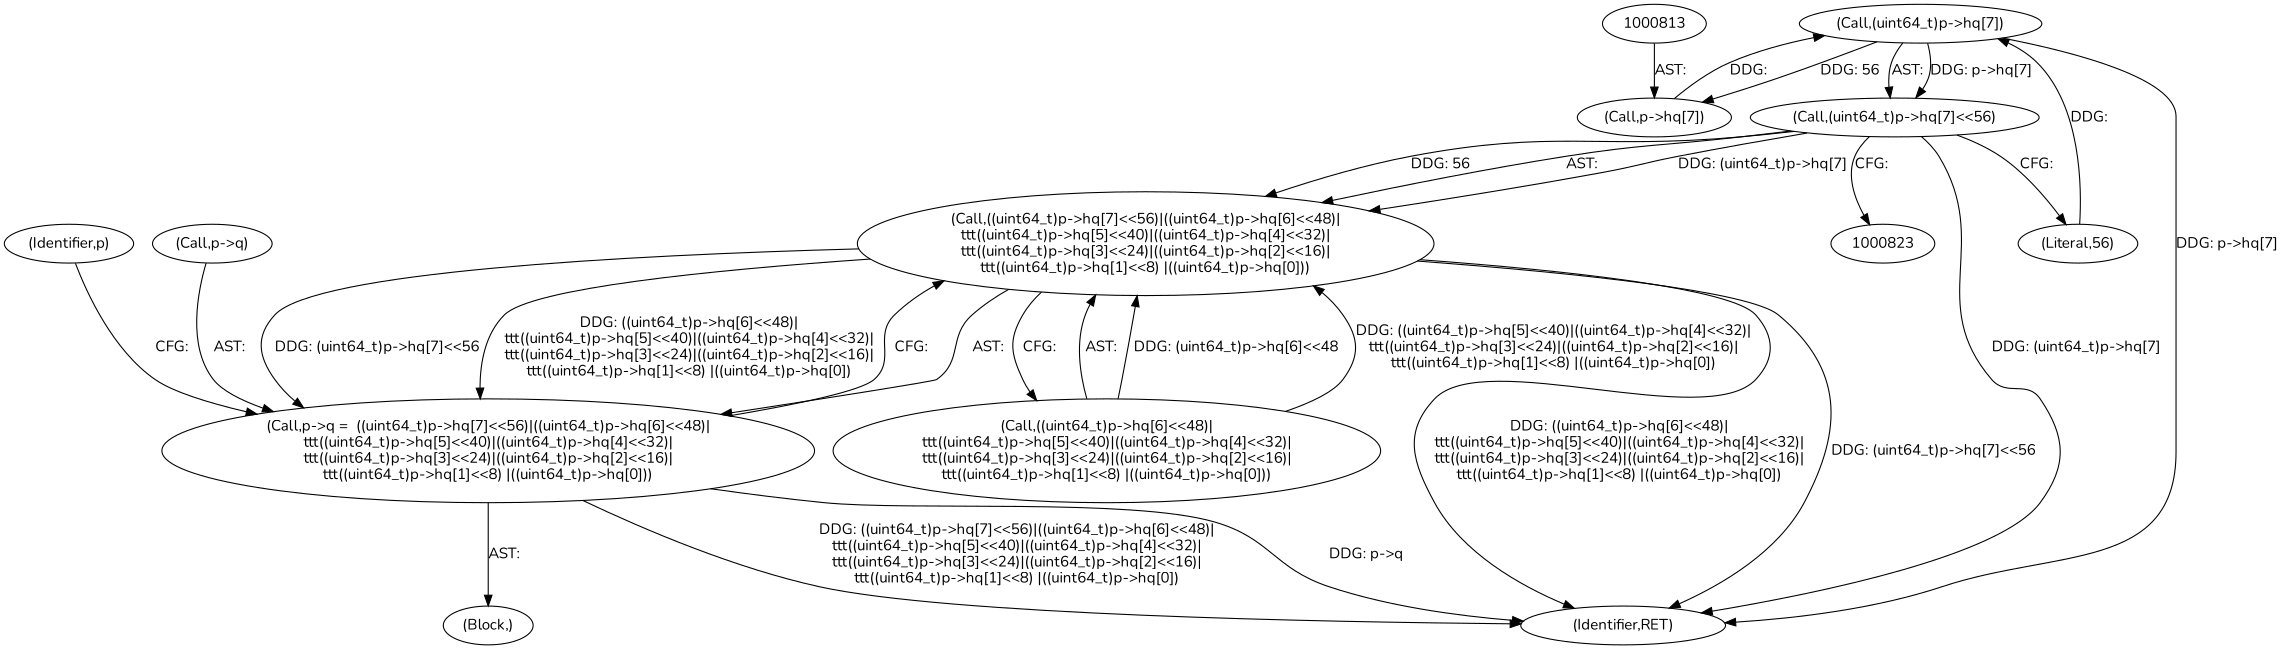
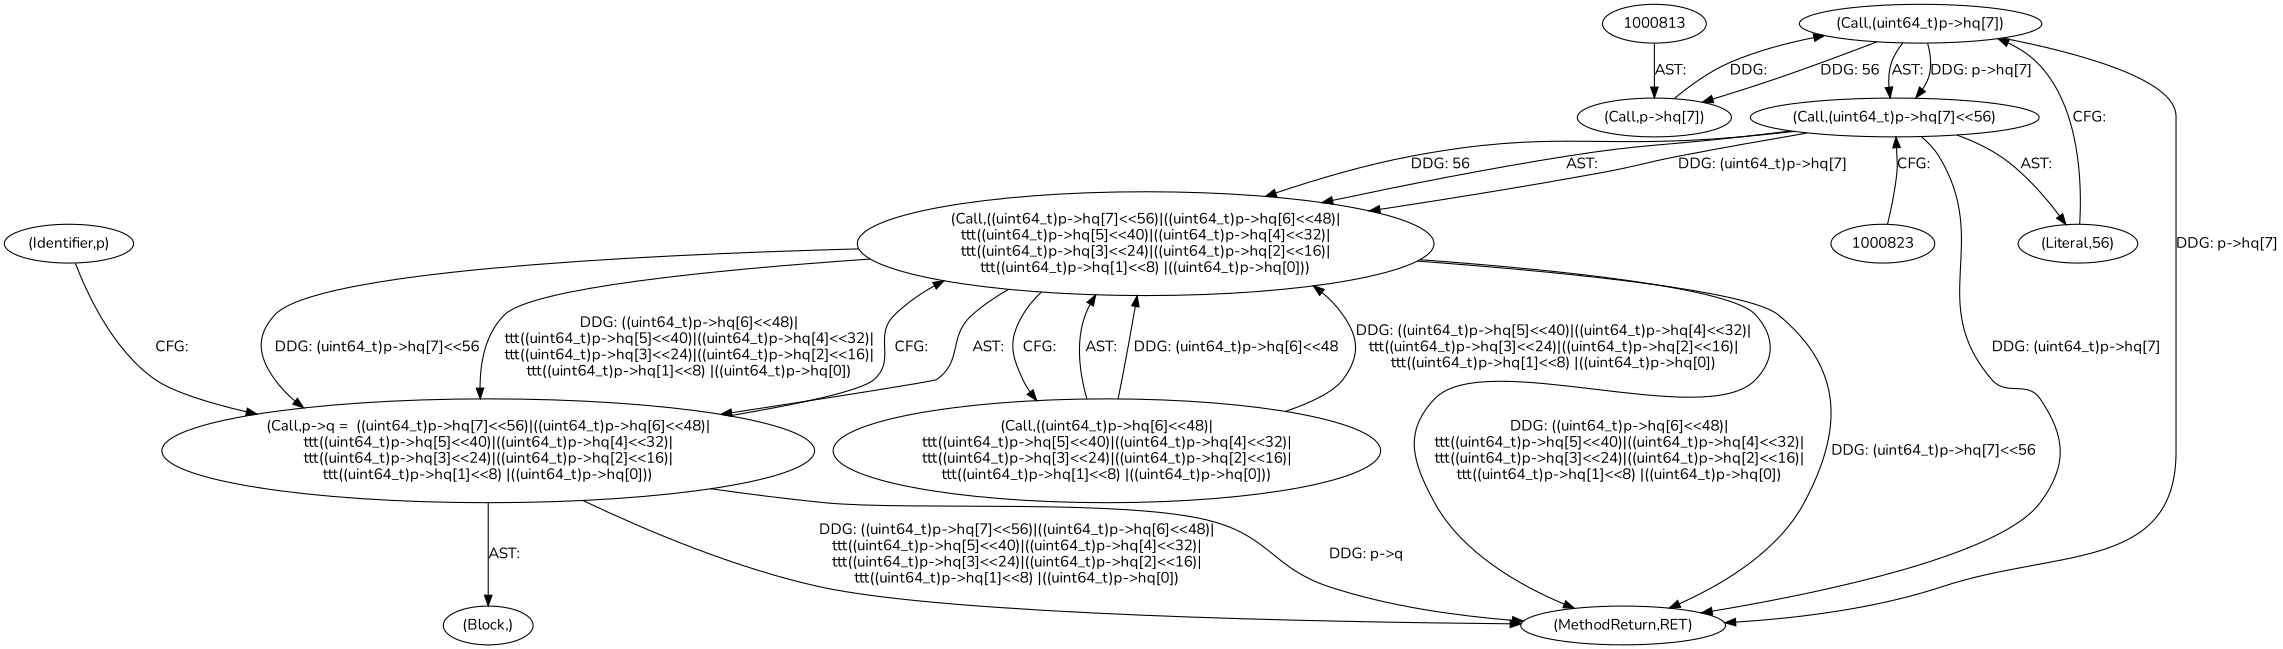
(2091, 117) -> (2091, 117)
(2039, 164) -> (2039, 164)
(1851, 175) -> (1895, 186)
(212, 244) -> none
(1623, 625) -> (1623, 625)
